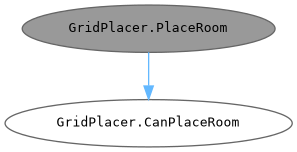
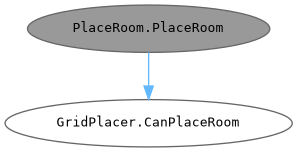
(149, 29) -> (149, 29)
